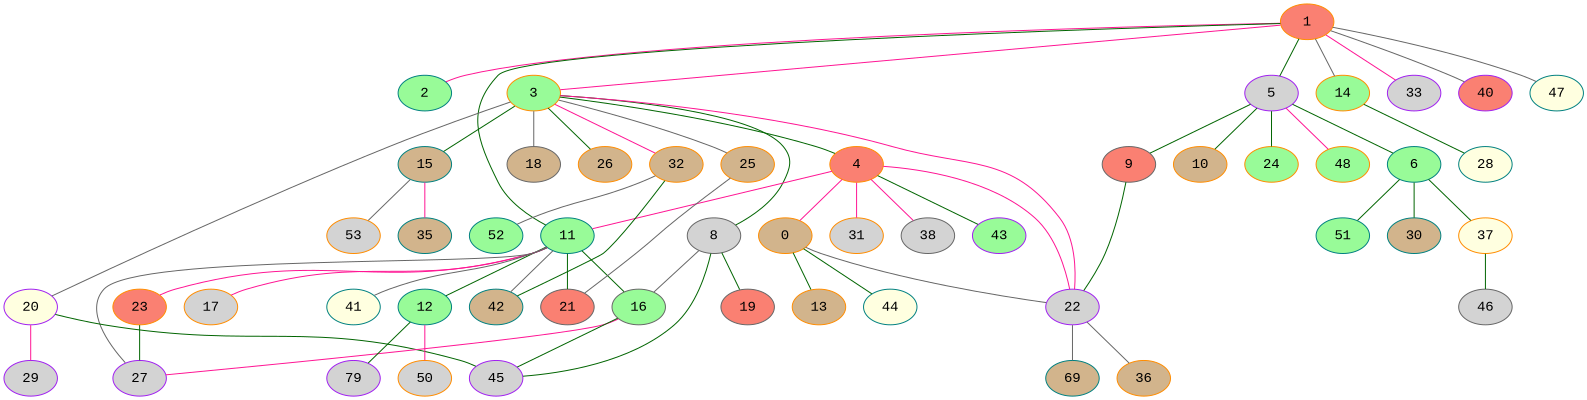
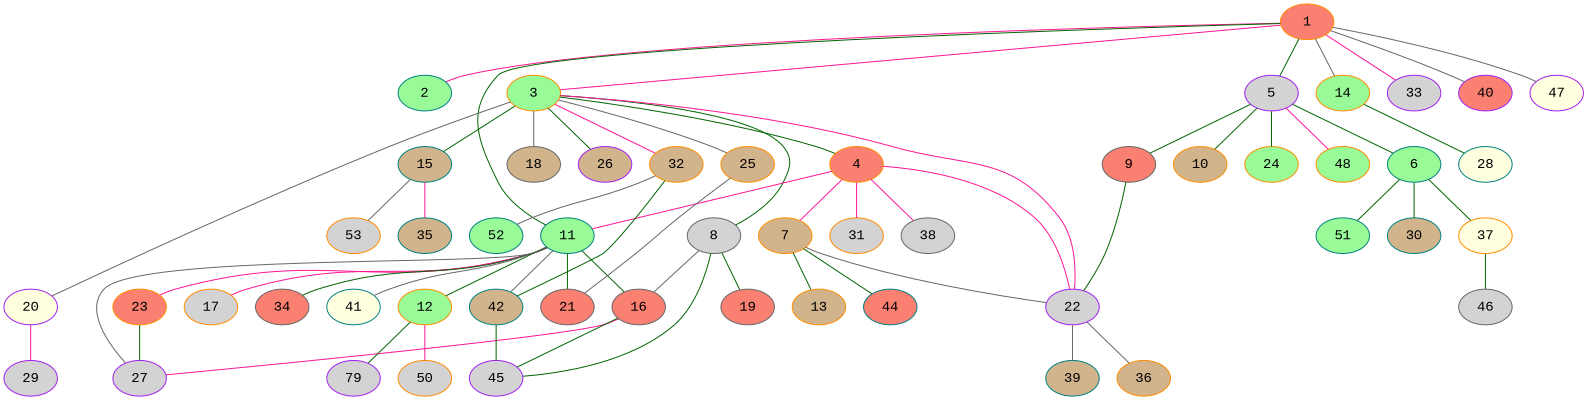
(1557, 93) -> (1557, 93)
(605, 164) -> (605, 164)
(785, 236) -> (785, 236)
(999, 236) -> none
none -> (282, 307)
(425, 307) -> (425, 307)
(639, 307) -> (639, 307)
(890, 307) -> (890, 307)
(266, 336) -> (496, 347)
(1072, 378) -> (1072, 378)
